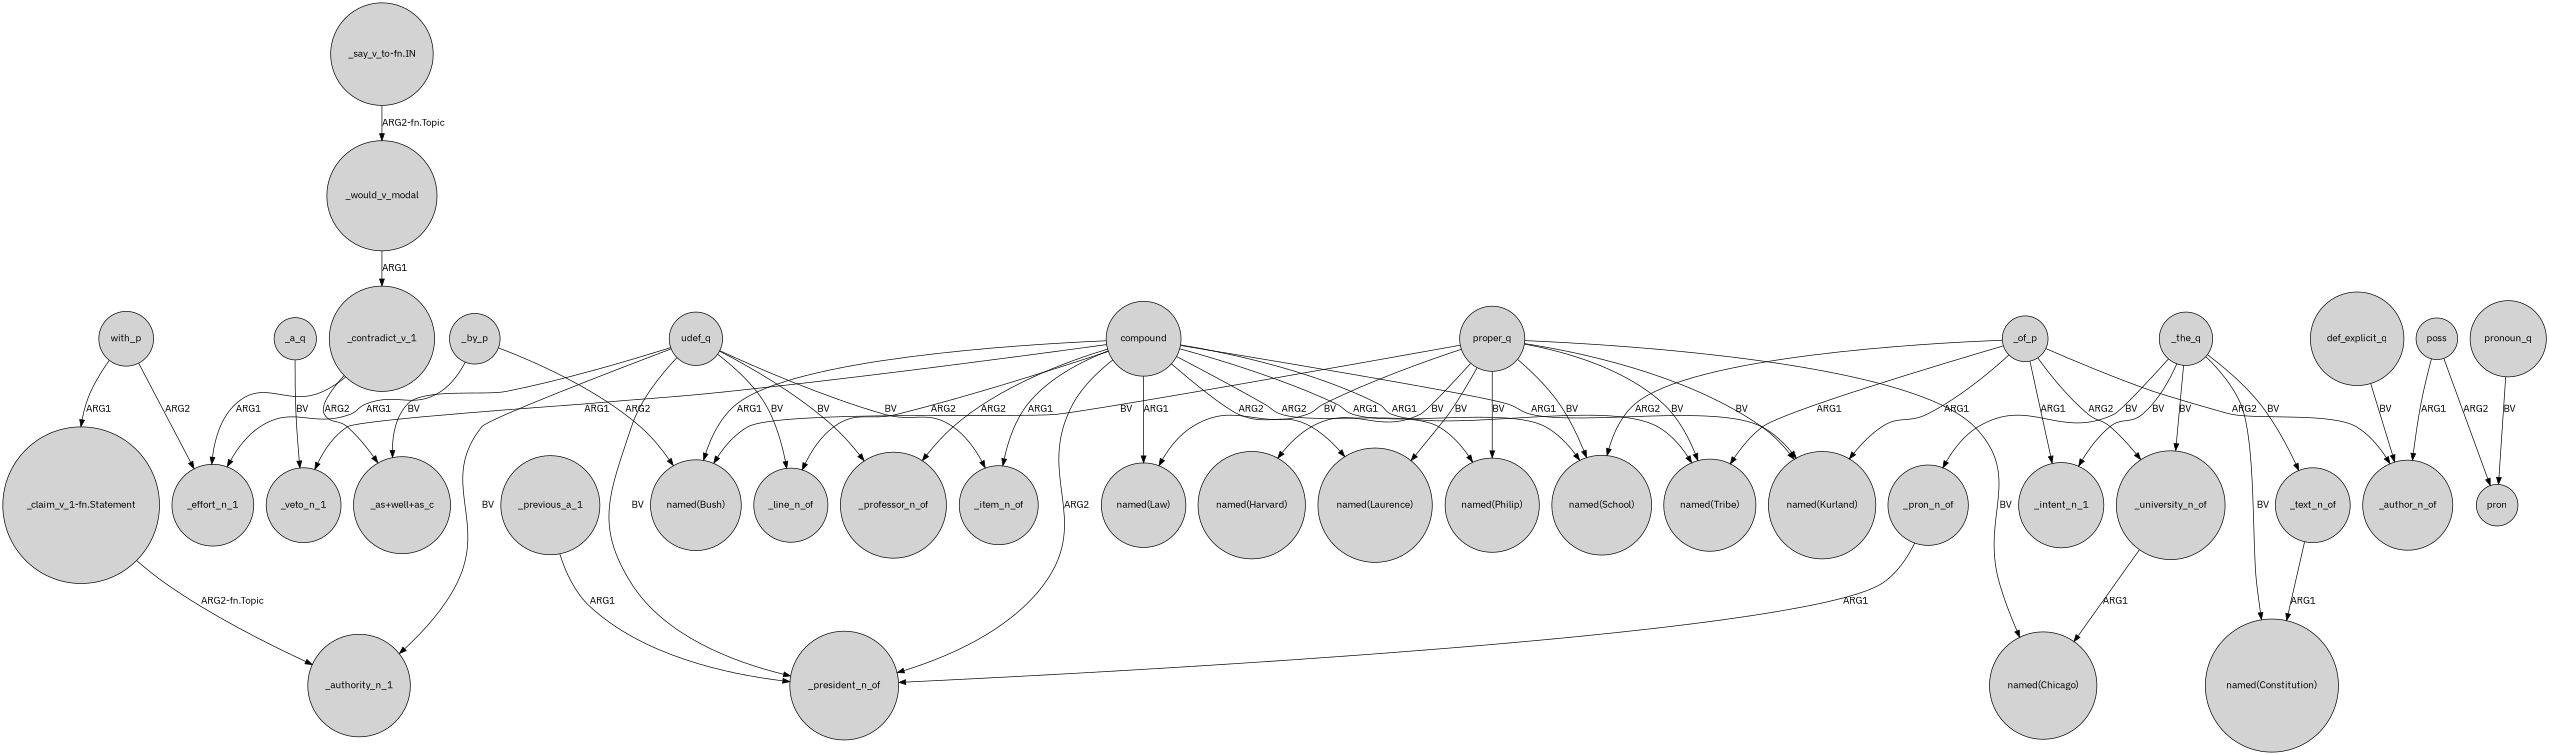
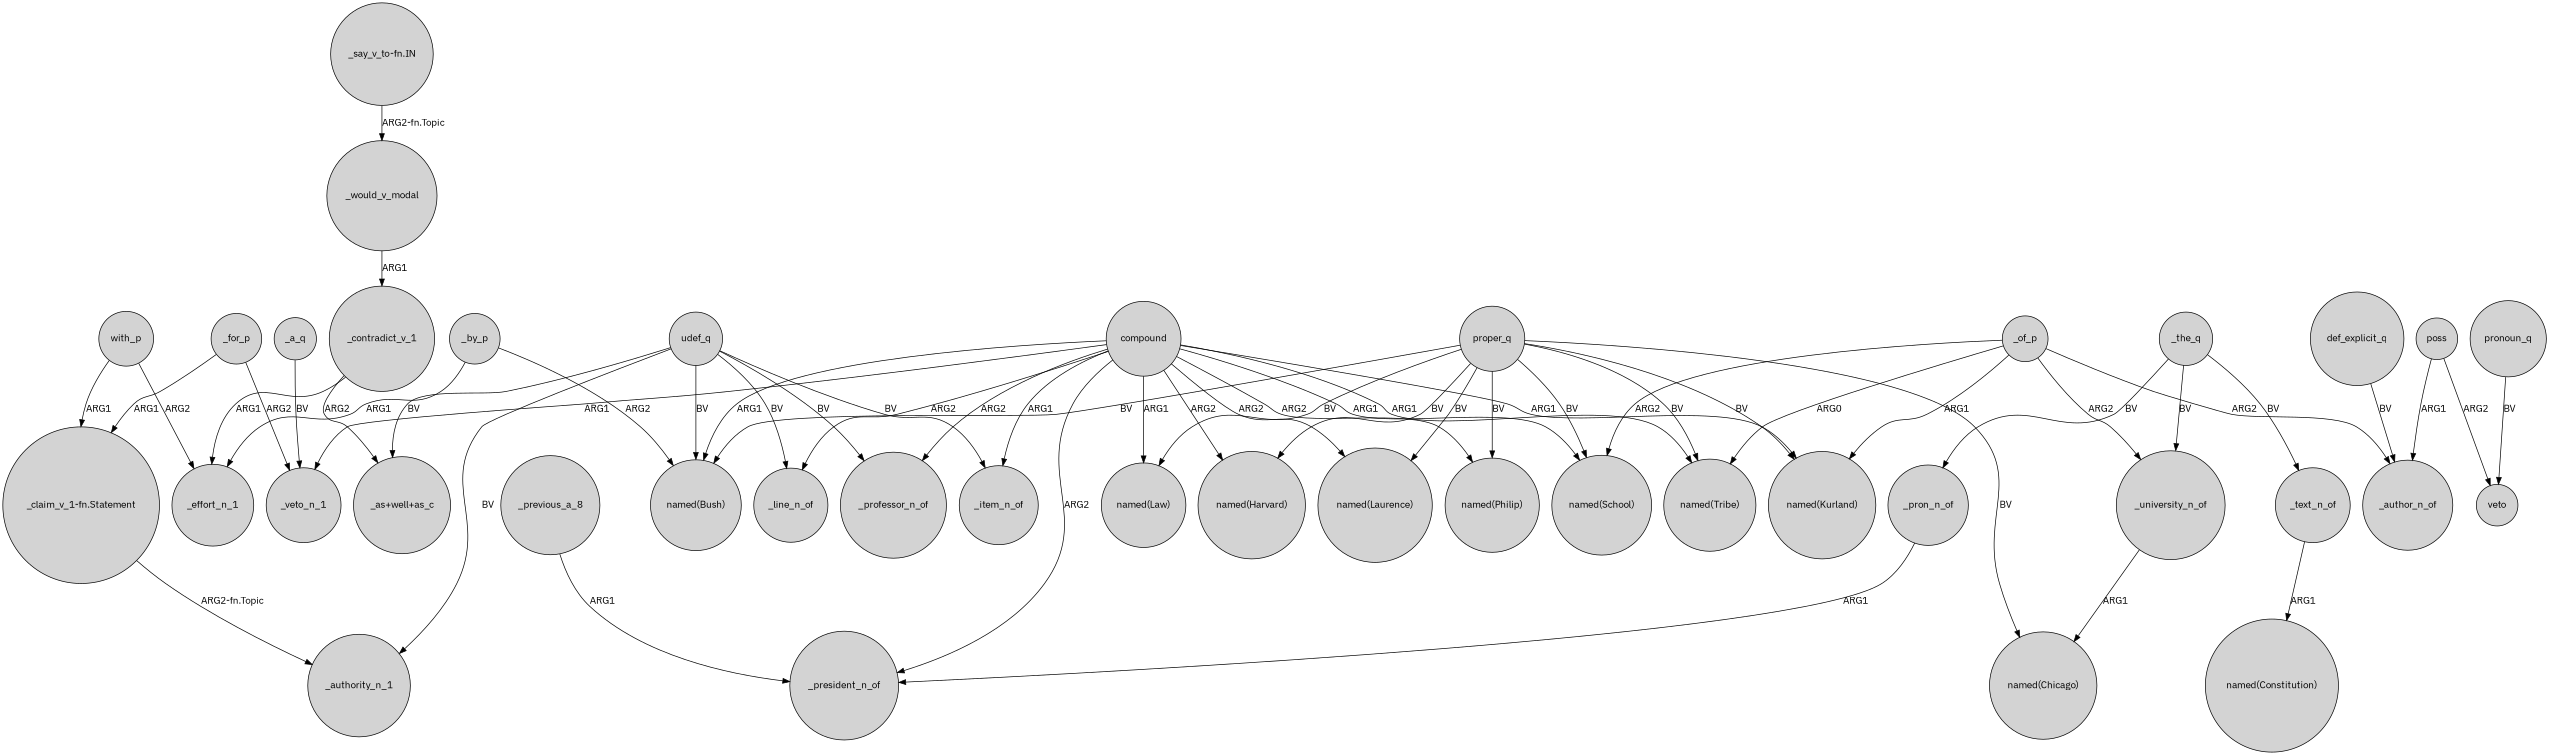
none -> (236, 339)
(1829, 409) -> (1829, 409)
none -> (1191, 412)
(2252, 478) -> none
(550, 505) -> (550, 505)
(2061, 505) -> none
(2497, 505) -> (2497, 505)
(617, 554) -> (696, 409)
